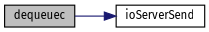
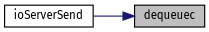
(90, 16) -> (108, 16)
